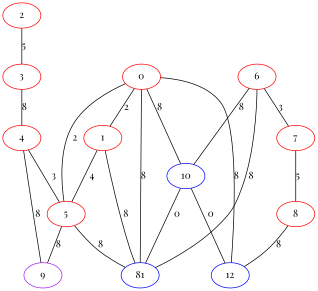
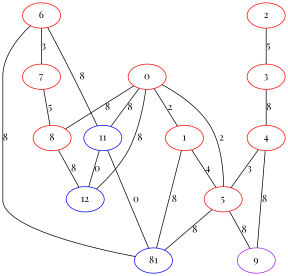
(141, 176) -> (100, 107)
(186, 176) -> (103, 138)
